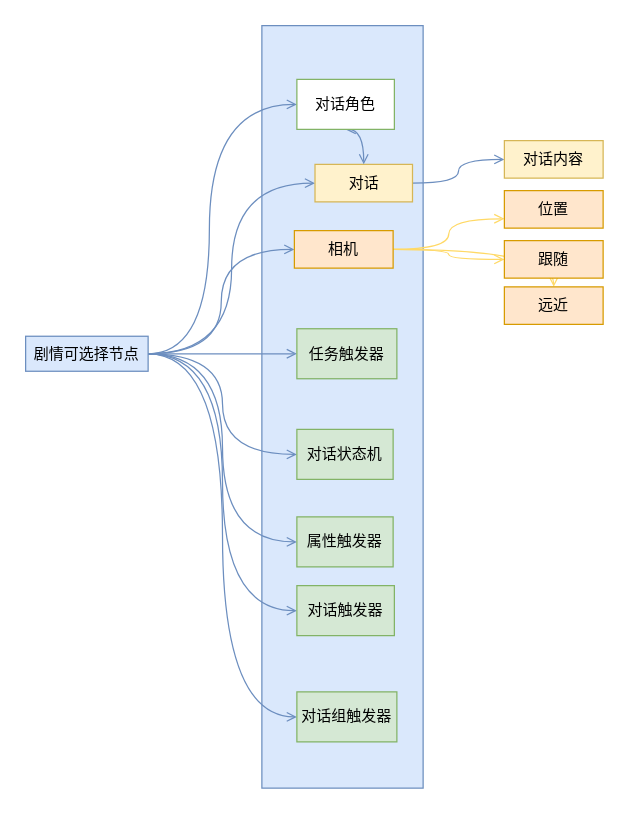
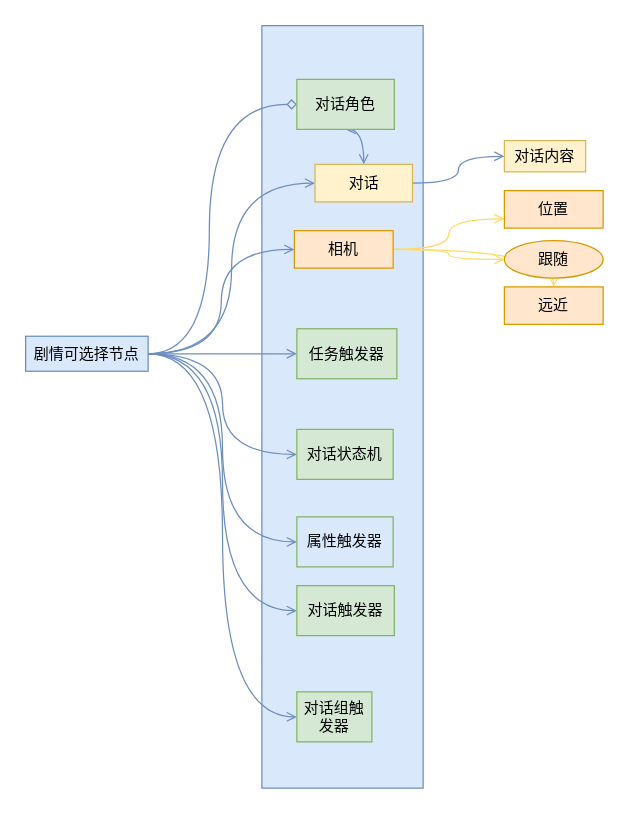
(346, 104) -> (346, 104)
(242, 122) -> (237, 124)
(554, 159) -> (545, 156)
(554, 259) -> (554, 259)
(345, 542) -> (345, 542)
(347, 717) -> (334, 717)
